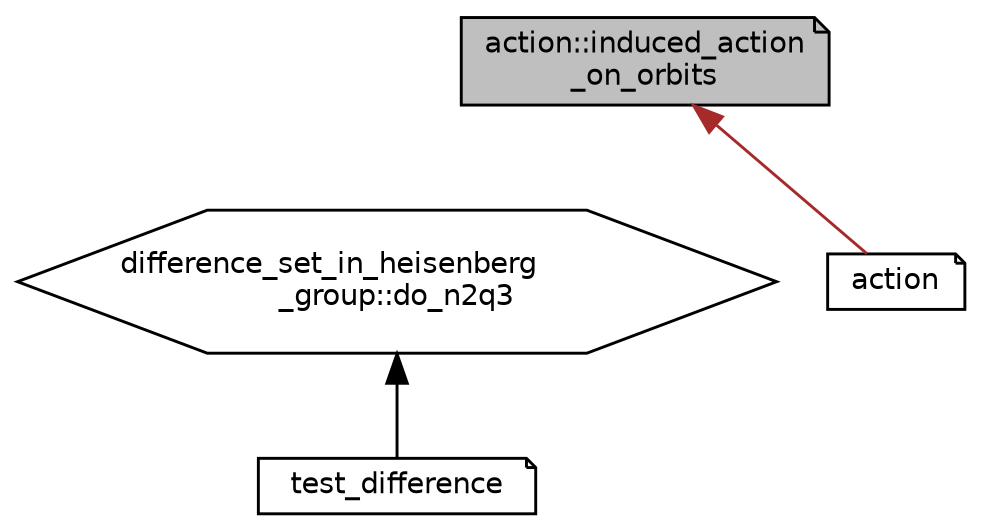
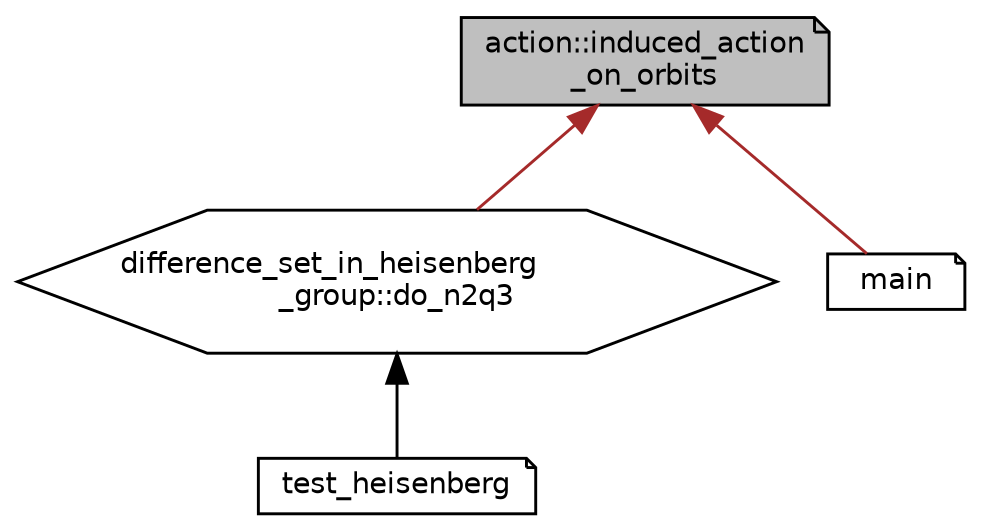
none -> (526, 167)
(896, 282) -> (896, 282)
(397, 486) -> (397, 486)
